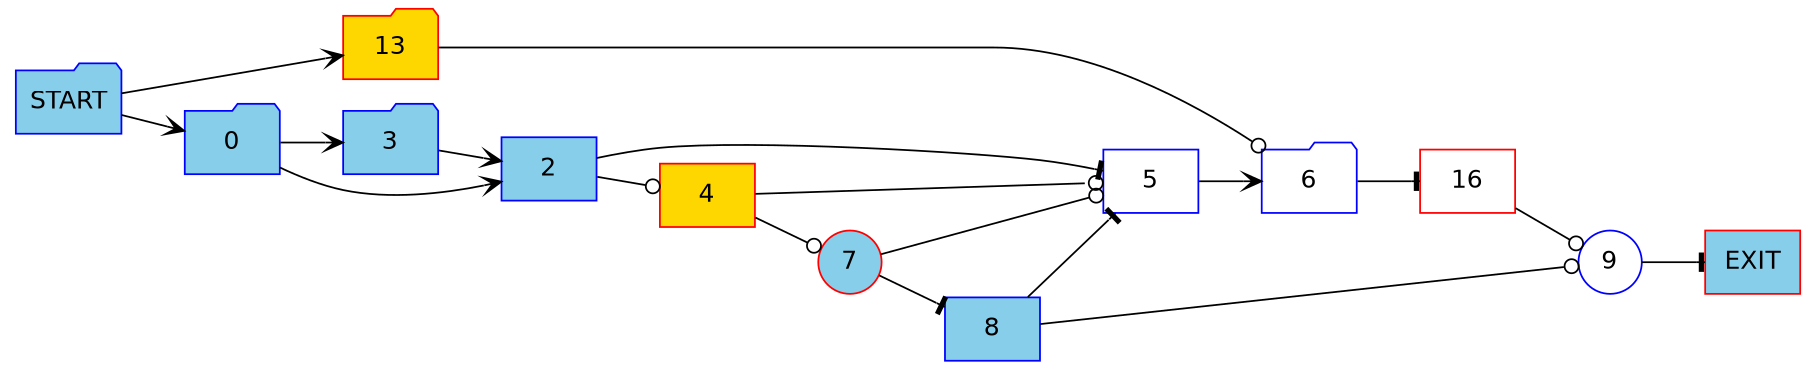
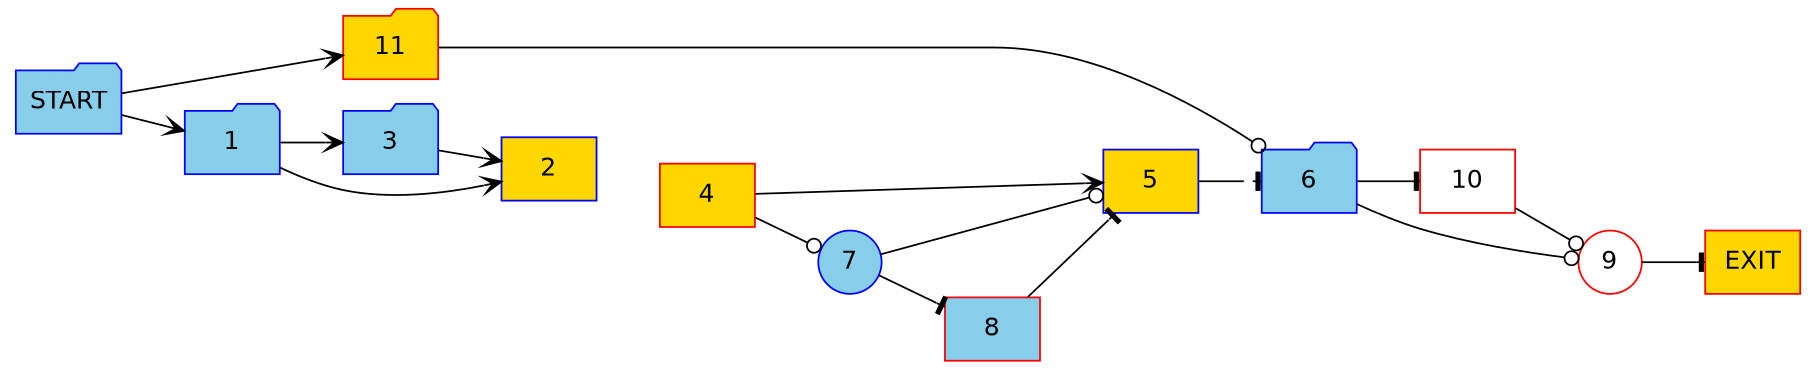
(391, 48) -> (391, 48)
(232, 143) -> (232, 143)
(846, 147) -> none
(549, 169) -> (549, 169)
(621, 181) -> none
(1151, 181) -> (1151, 181)
(1221, 181) -> (1221, 181)
(1309, 181) -> (1309, 181)
(1468, 181) -> (1468, 181)
(920, 189) -> (920, 189)
(850, 262) -> (850, 262)
(1610, 262) -> (1610, 262)
(1753, 262) -> (1753, 262)
(1302, 296) -> (1458, 239)
(992, 329) -> (992, 329)
